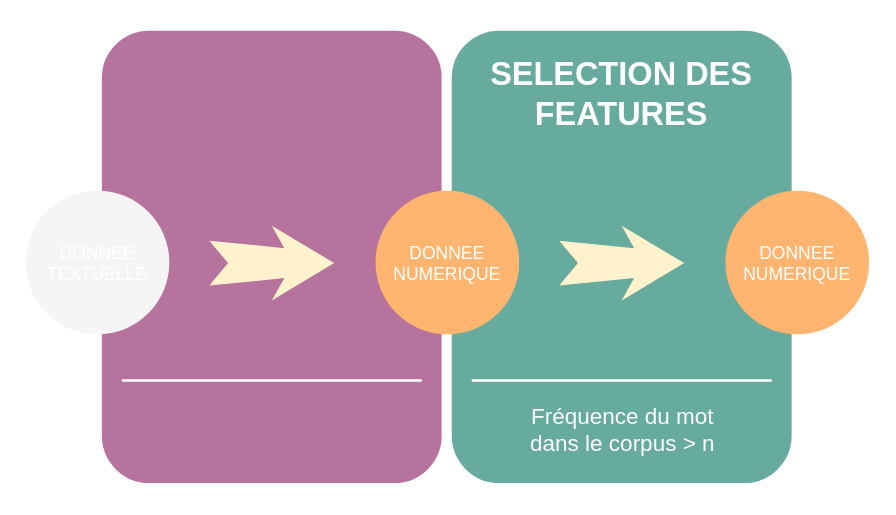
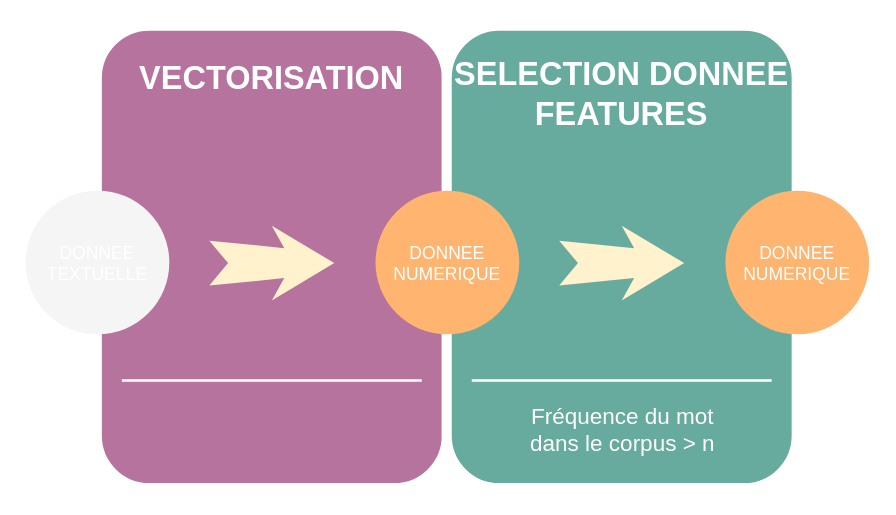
none -> (272, 78)
(622, 94) -> (622, 94)
